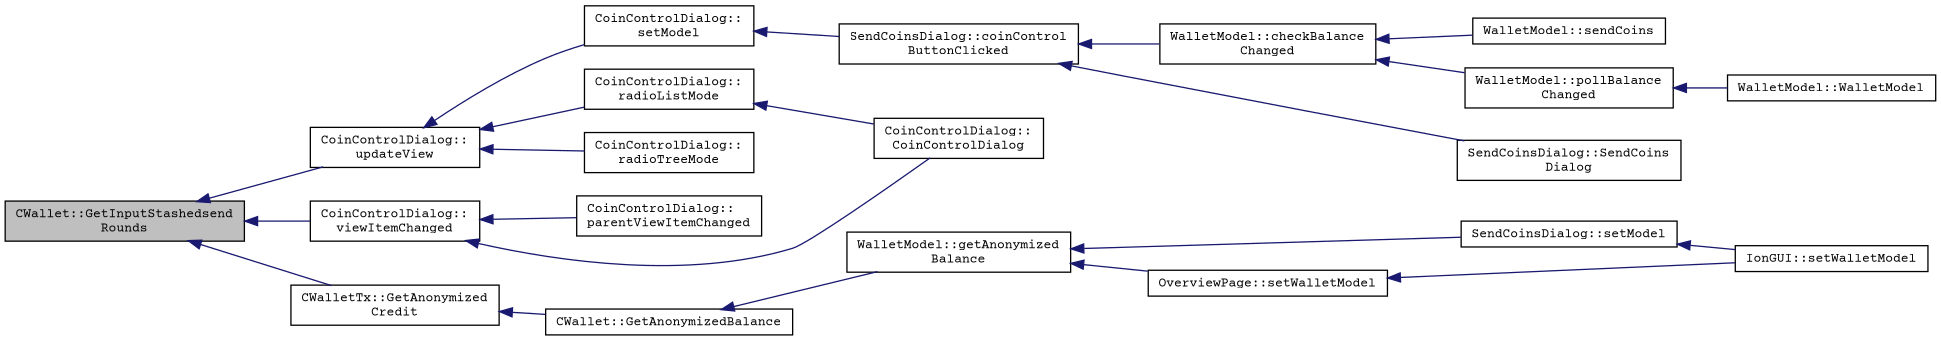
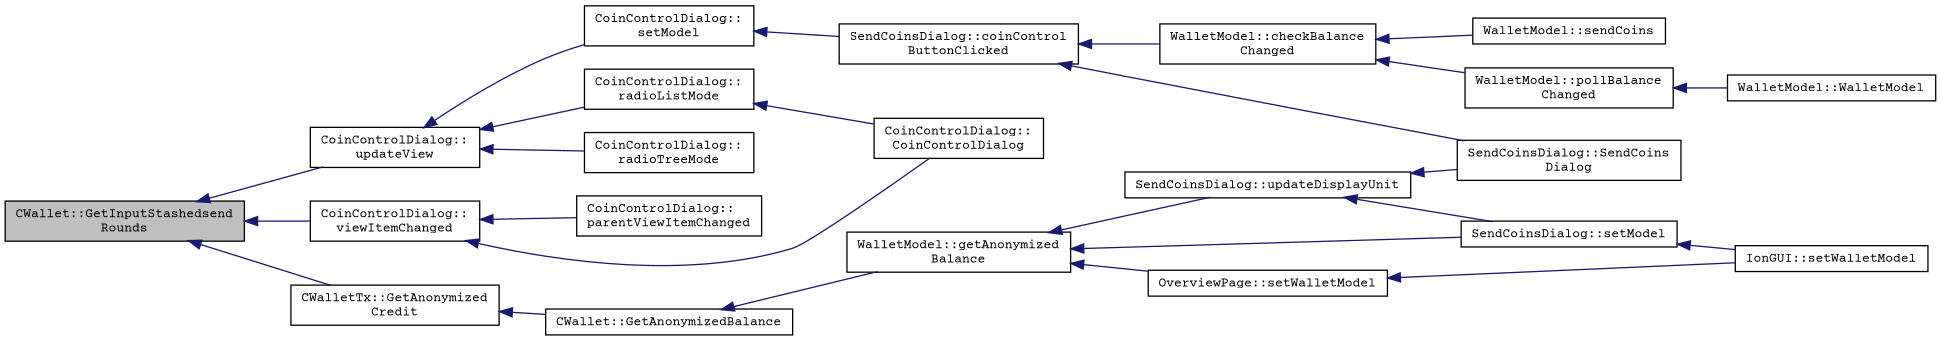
none -> (1268, 185)
